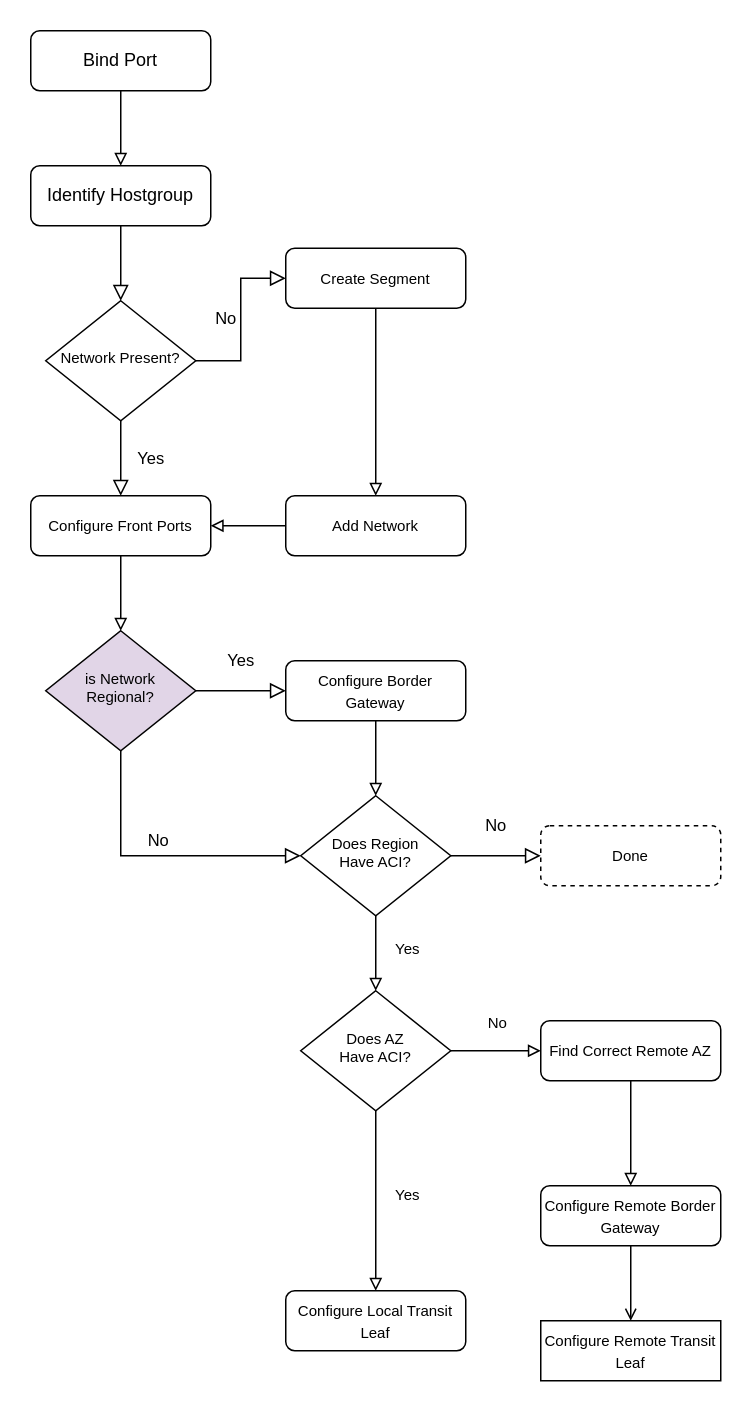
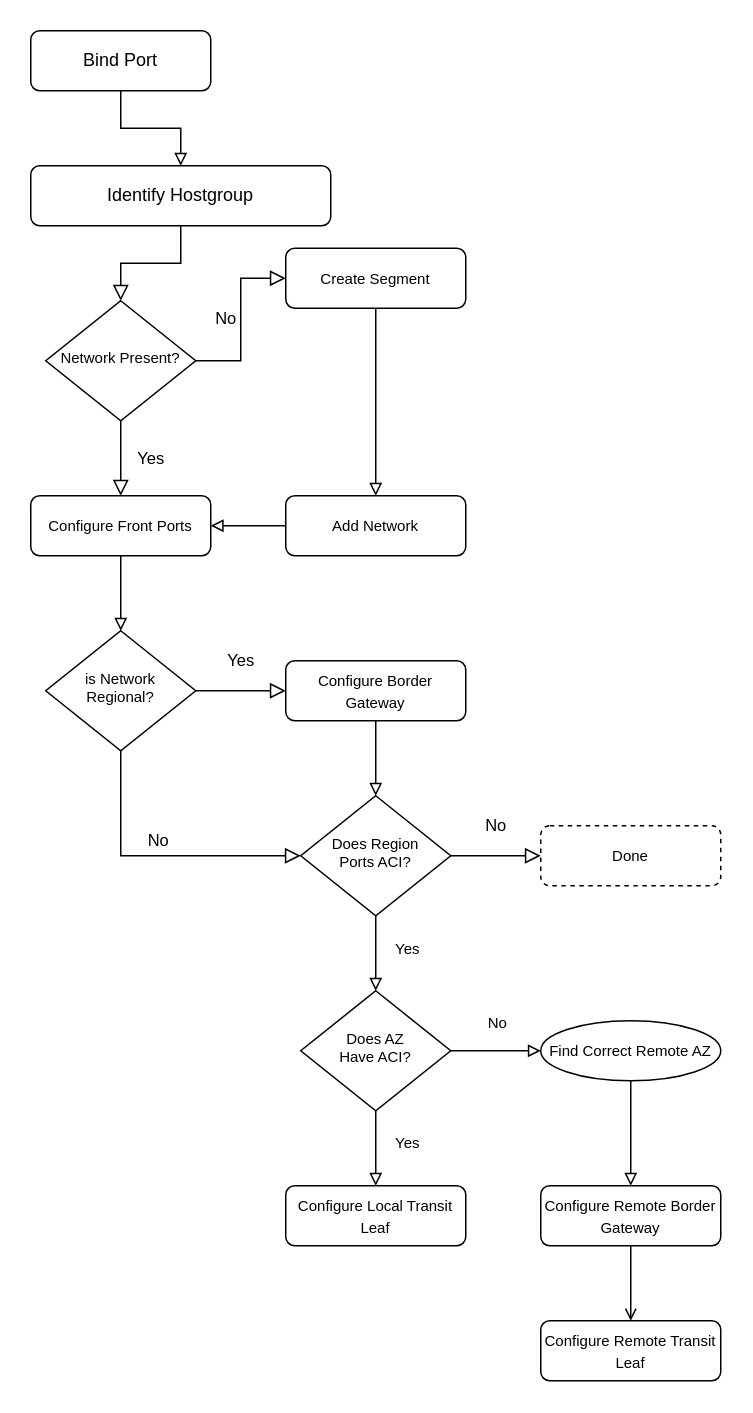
(121, 196) -> (181, 196)
(121, 691) -> (121, 691)
(376, 853) -> (376, 853)
(631, 1051) -> (631, 1051)
(376, 1321) -> (376, 1216)
(631, 1351) -> (631, 1351)
